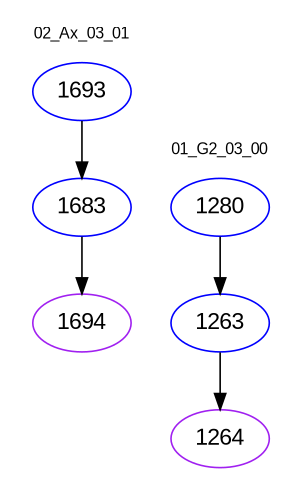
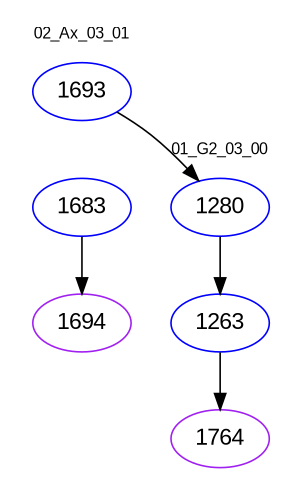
(82, 142) -> (168, 150)
(220, 439) -> (220, 439)
